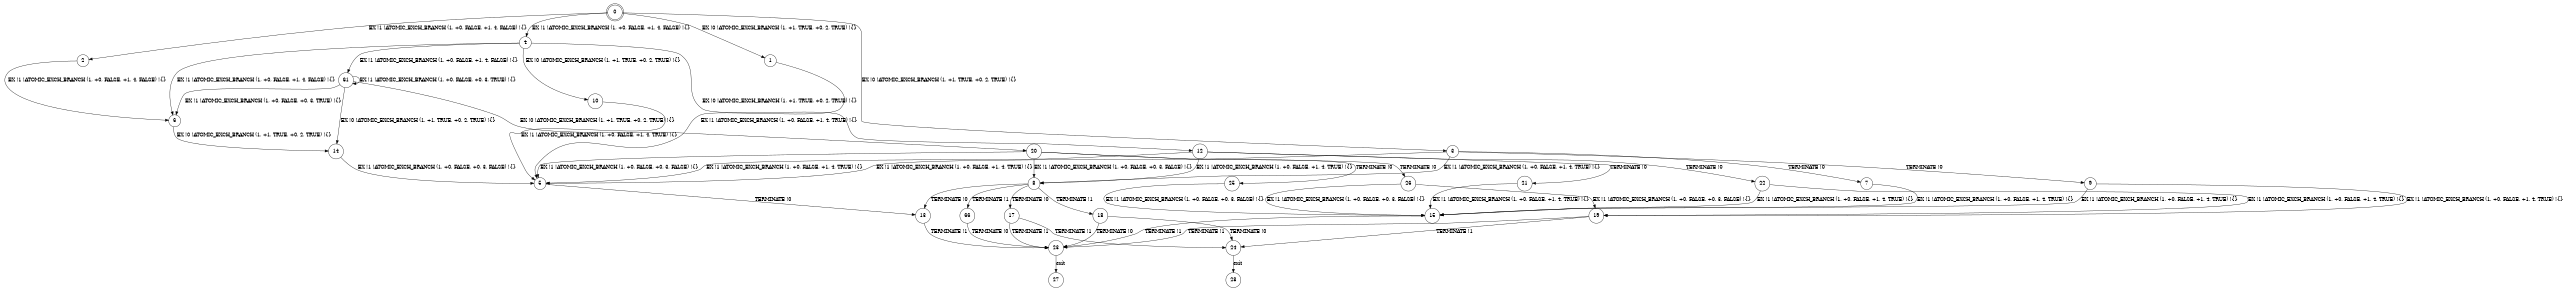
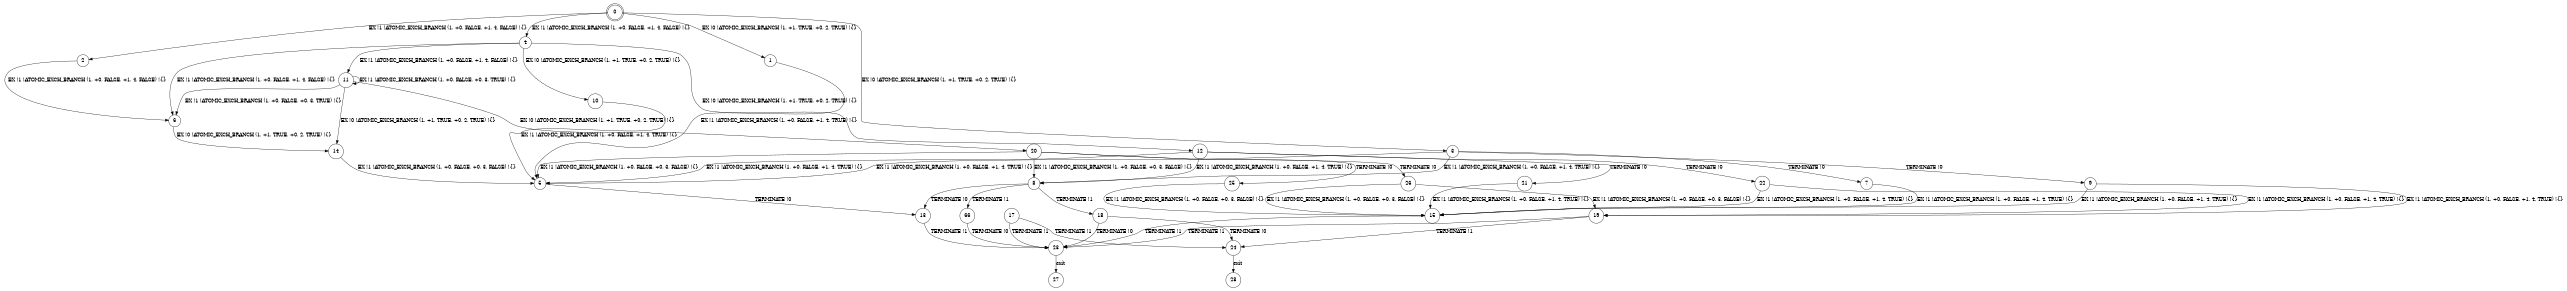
(346, 80) -> (346, 80)
(1016, 192) -> none
